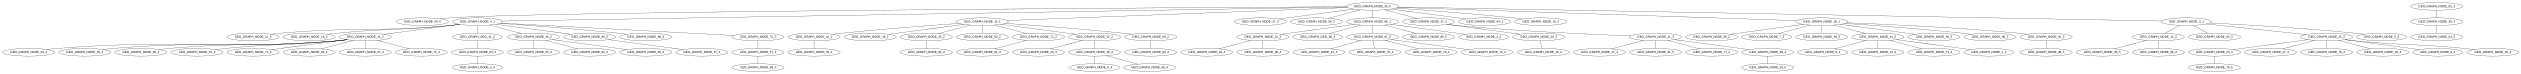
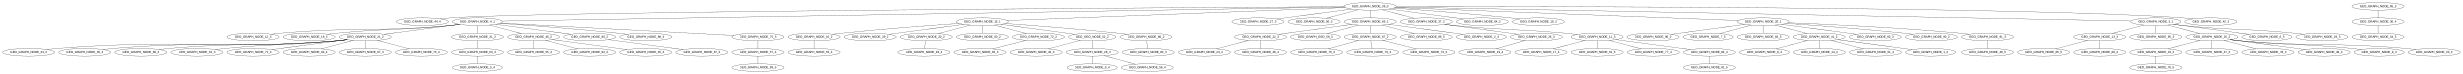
(477, 37) -> (477, 37)
(1095, 37) -> (1092, 37)
none -> (2322, 37)
(1346, 45) -> (1795, 8)
